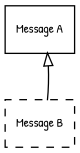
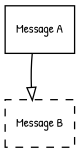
(48, 83) -> (31, 70)
